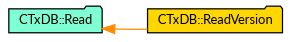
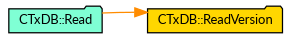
(131, 29) -> (118, 12)
